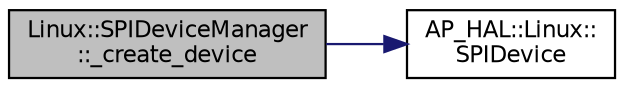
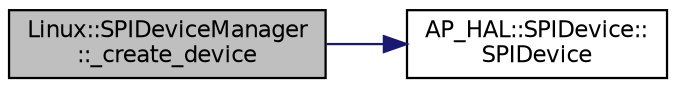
(511, 44) -> (537, 44)
